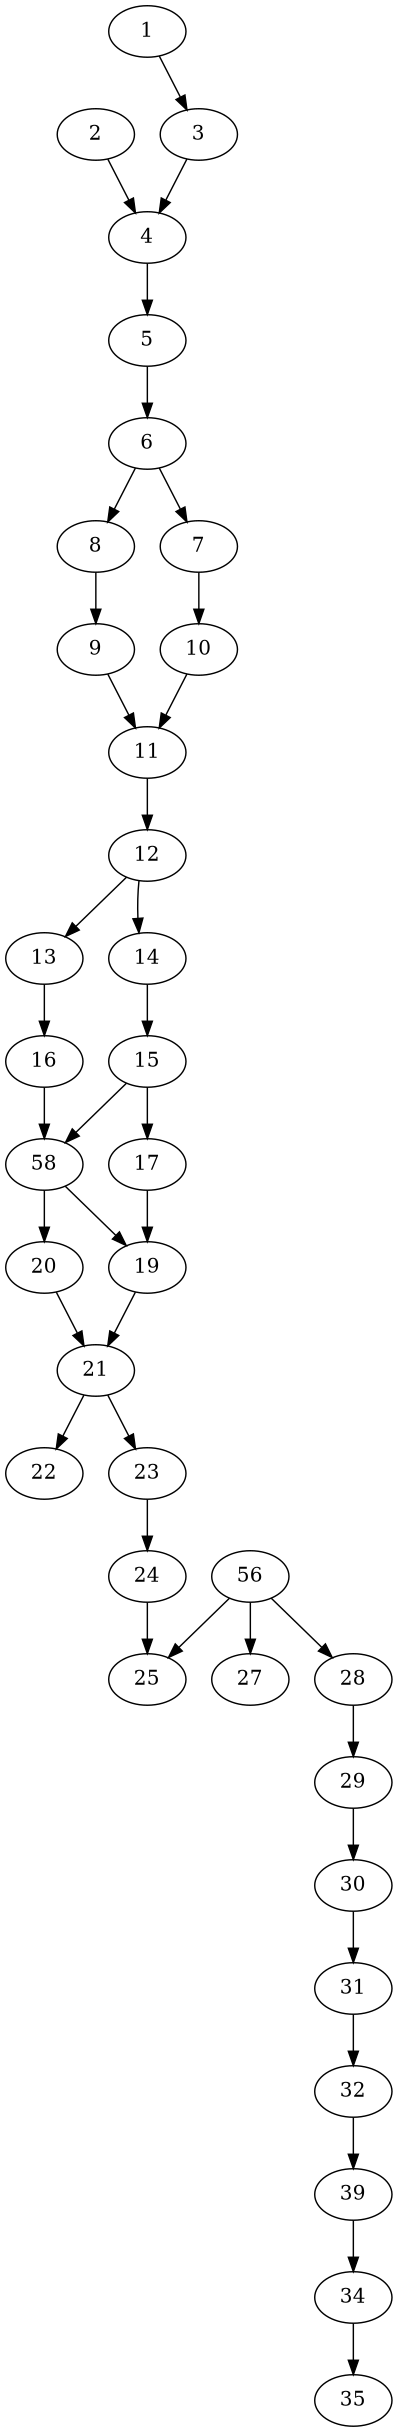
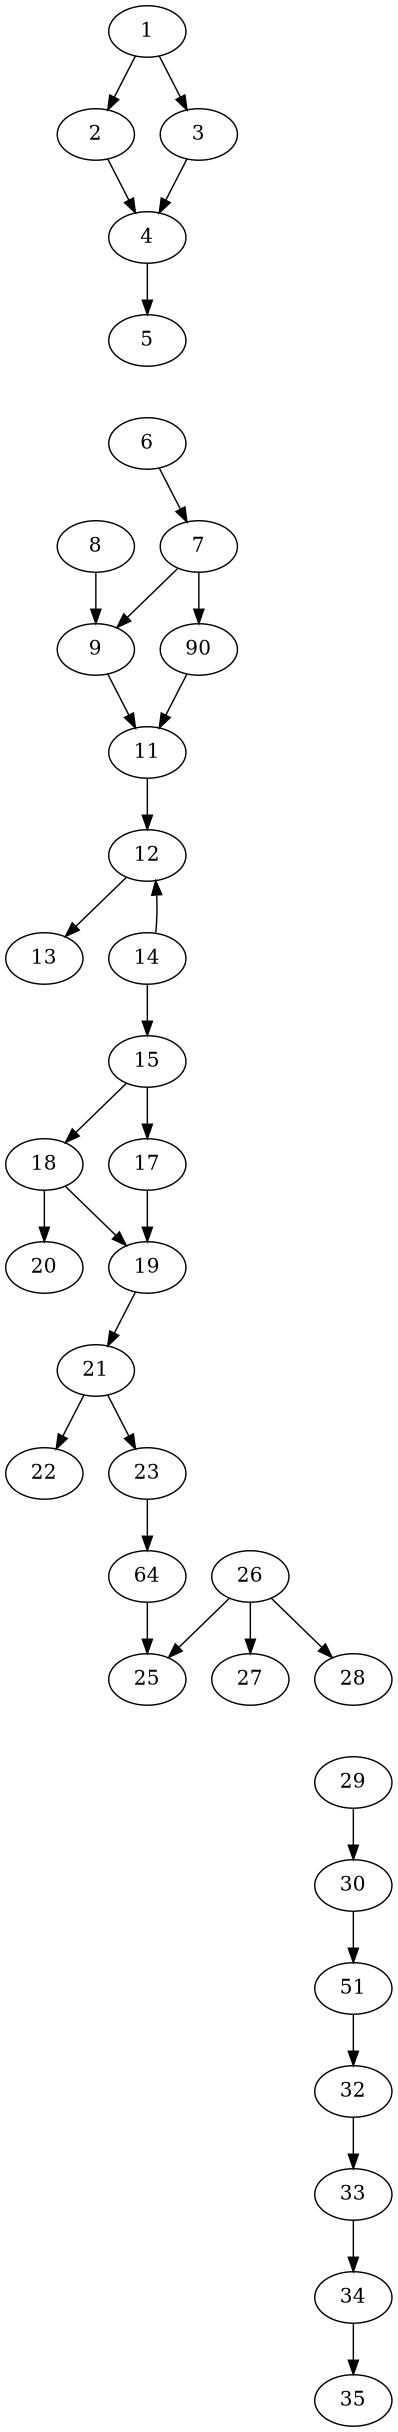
none -> (125, 77)
(147, 385) -> none
(125, 489) -> none
none -> (153, 593)
(199, 649) -> (199, 649)
(138, 900) -> (157, 914)
(44, 1061) -> none
(44, 1164) -> (44, 1164)
(67, 1313) -> none
(147, 1576) -> (147, 1576)
(250, 1576) -> (250, 1576)
(353, 1724) -> none
(353, 1988) -> (353, 1988)
(353, 2194) -> (353, 2194)
